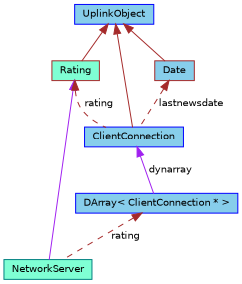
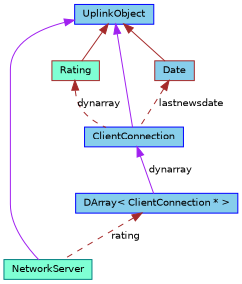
(125, 81) -> (125, 81)
(97, 104) -> (97, 104)
(61, 175) -> (10, 130)
